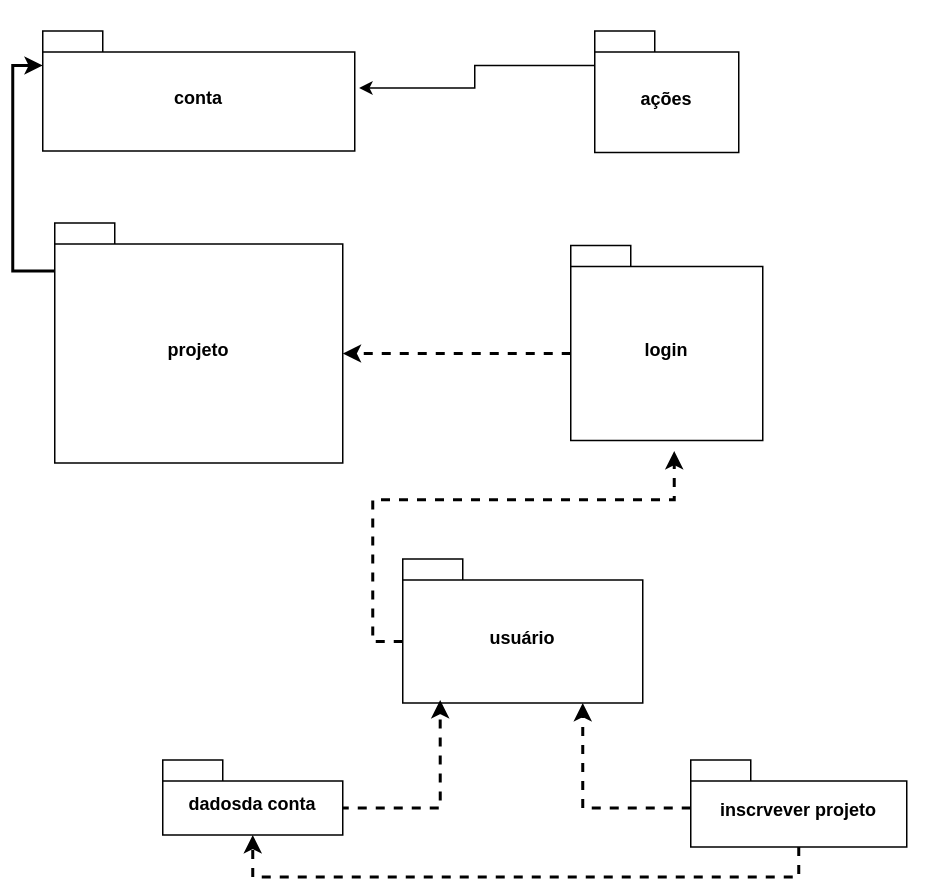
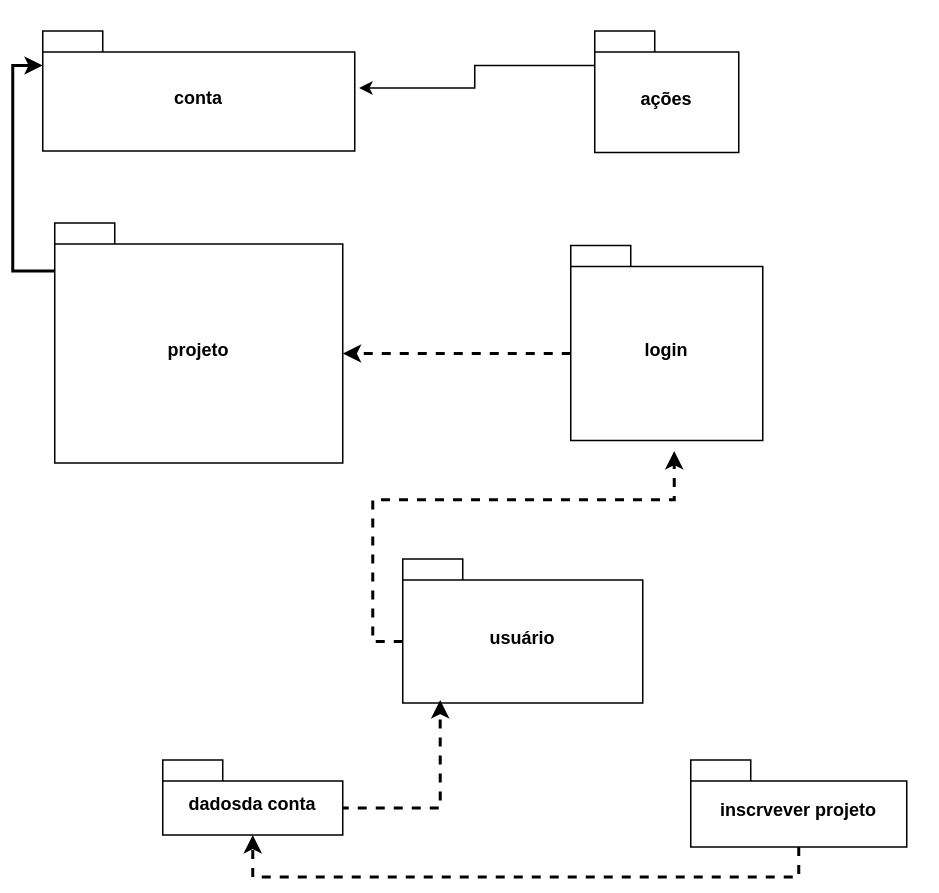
(591, 808) -> none
